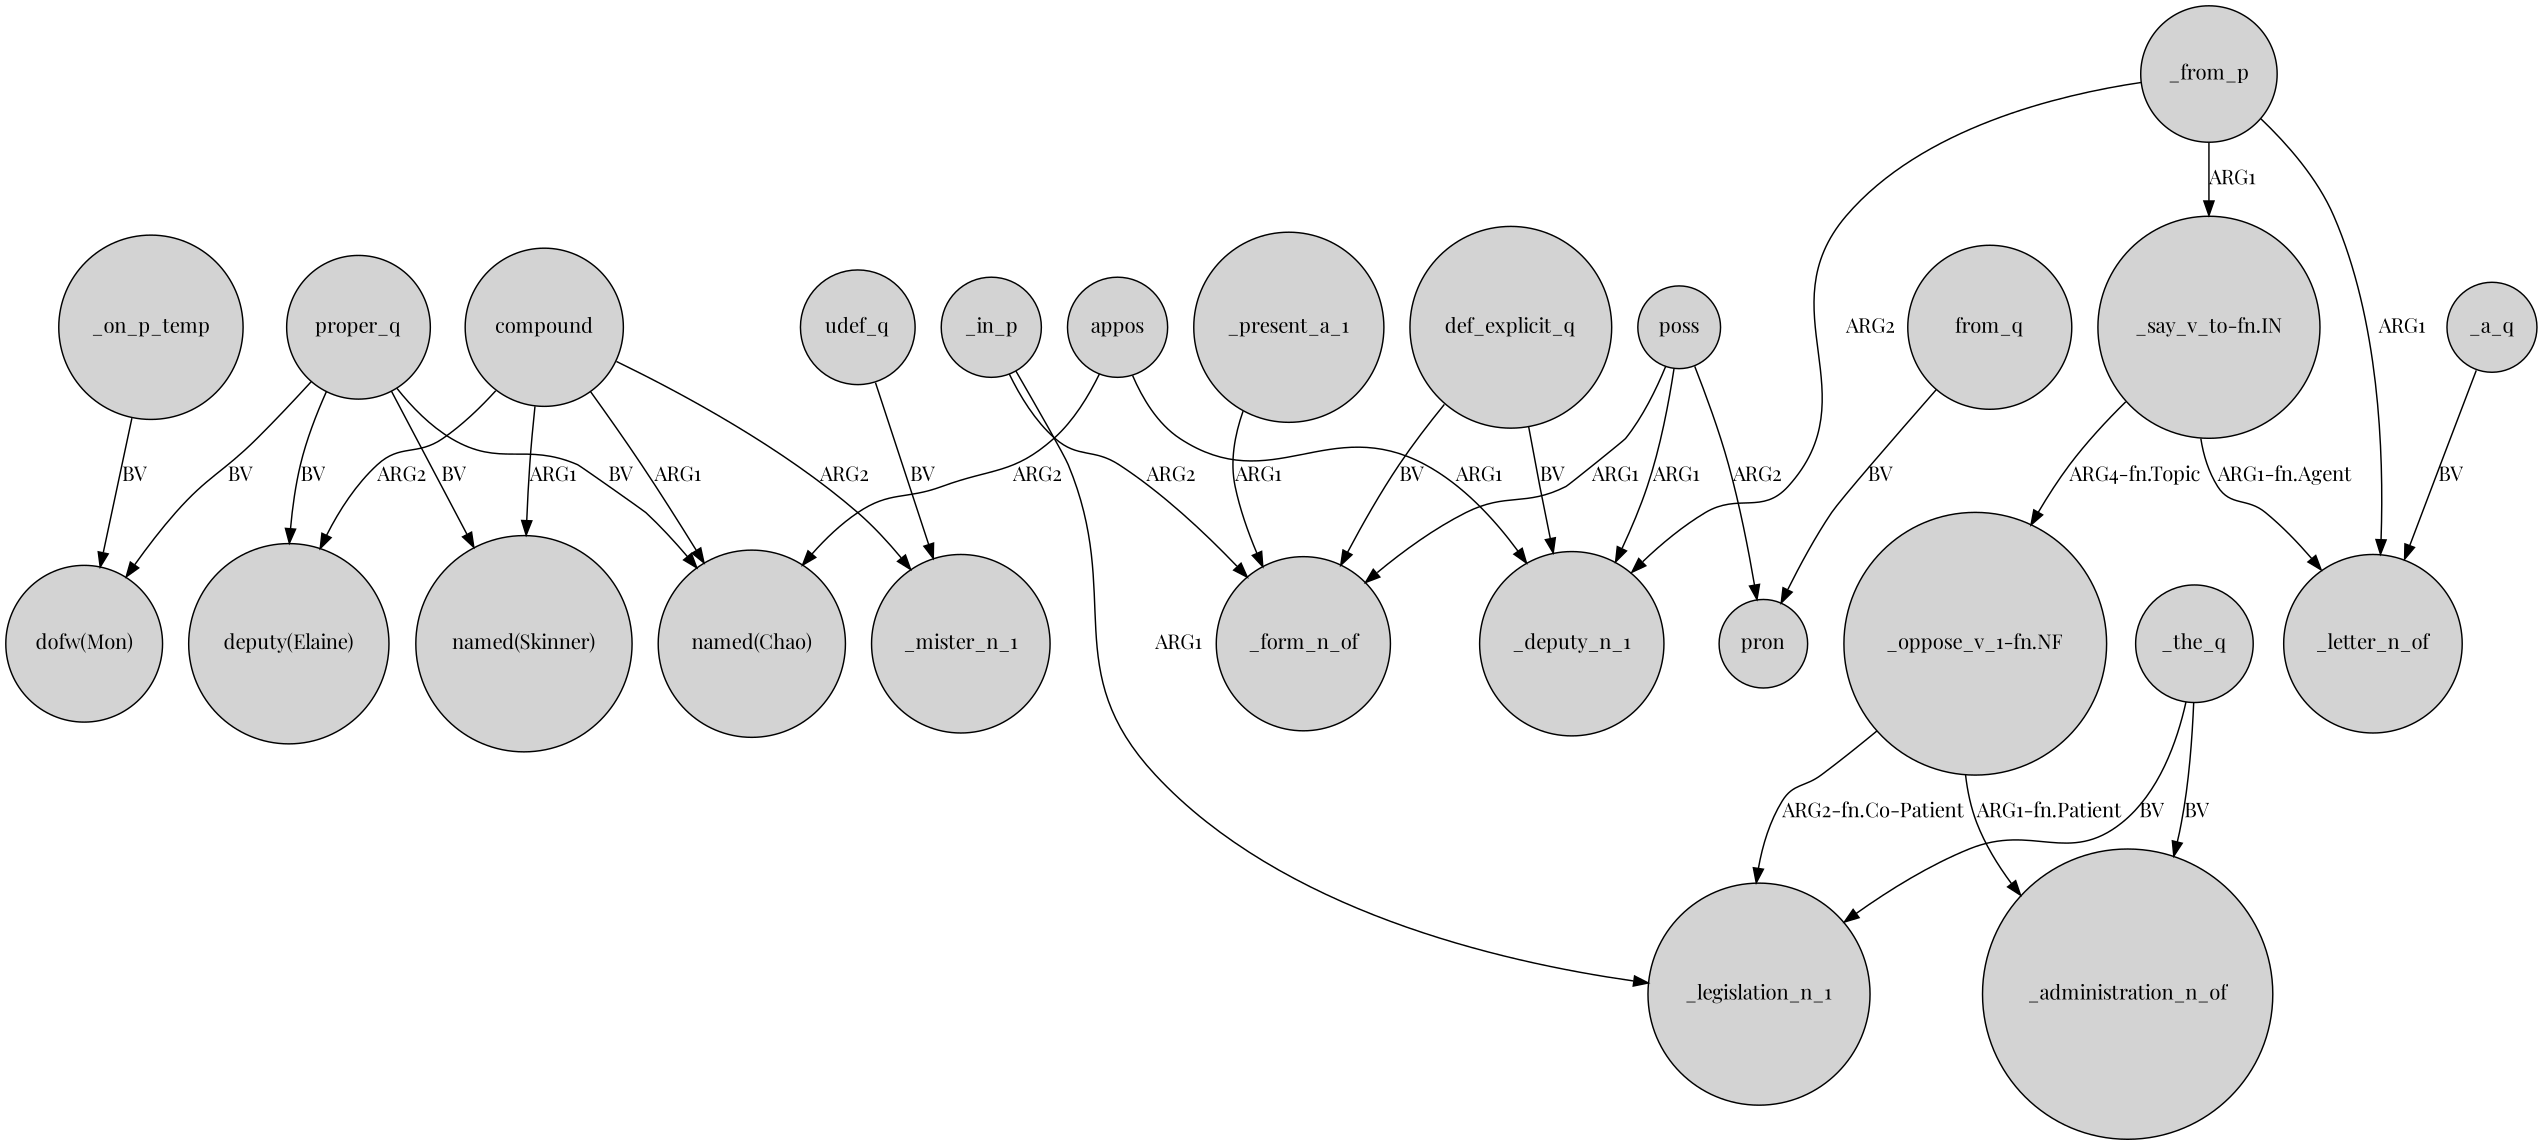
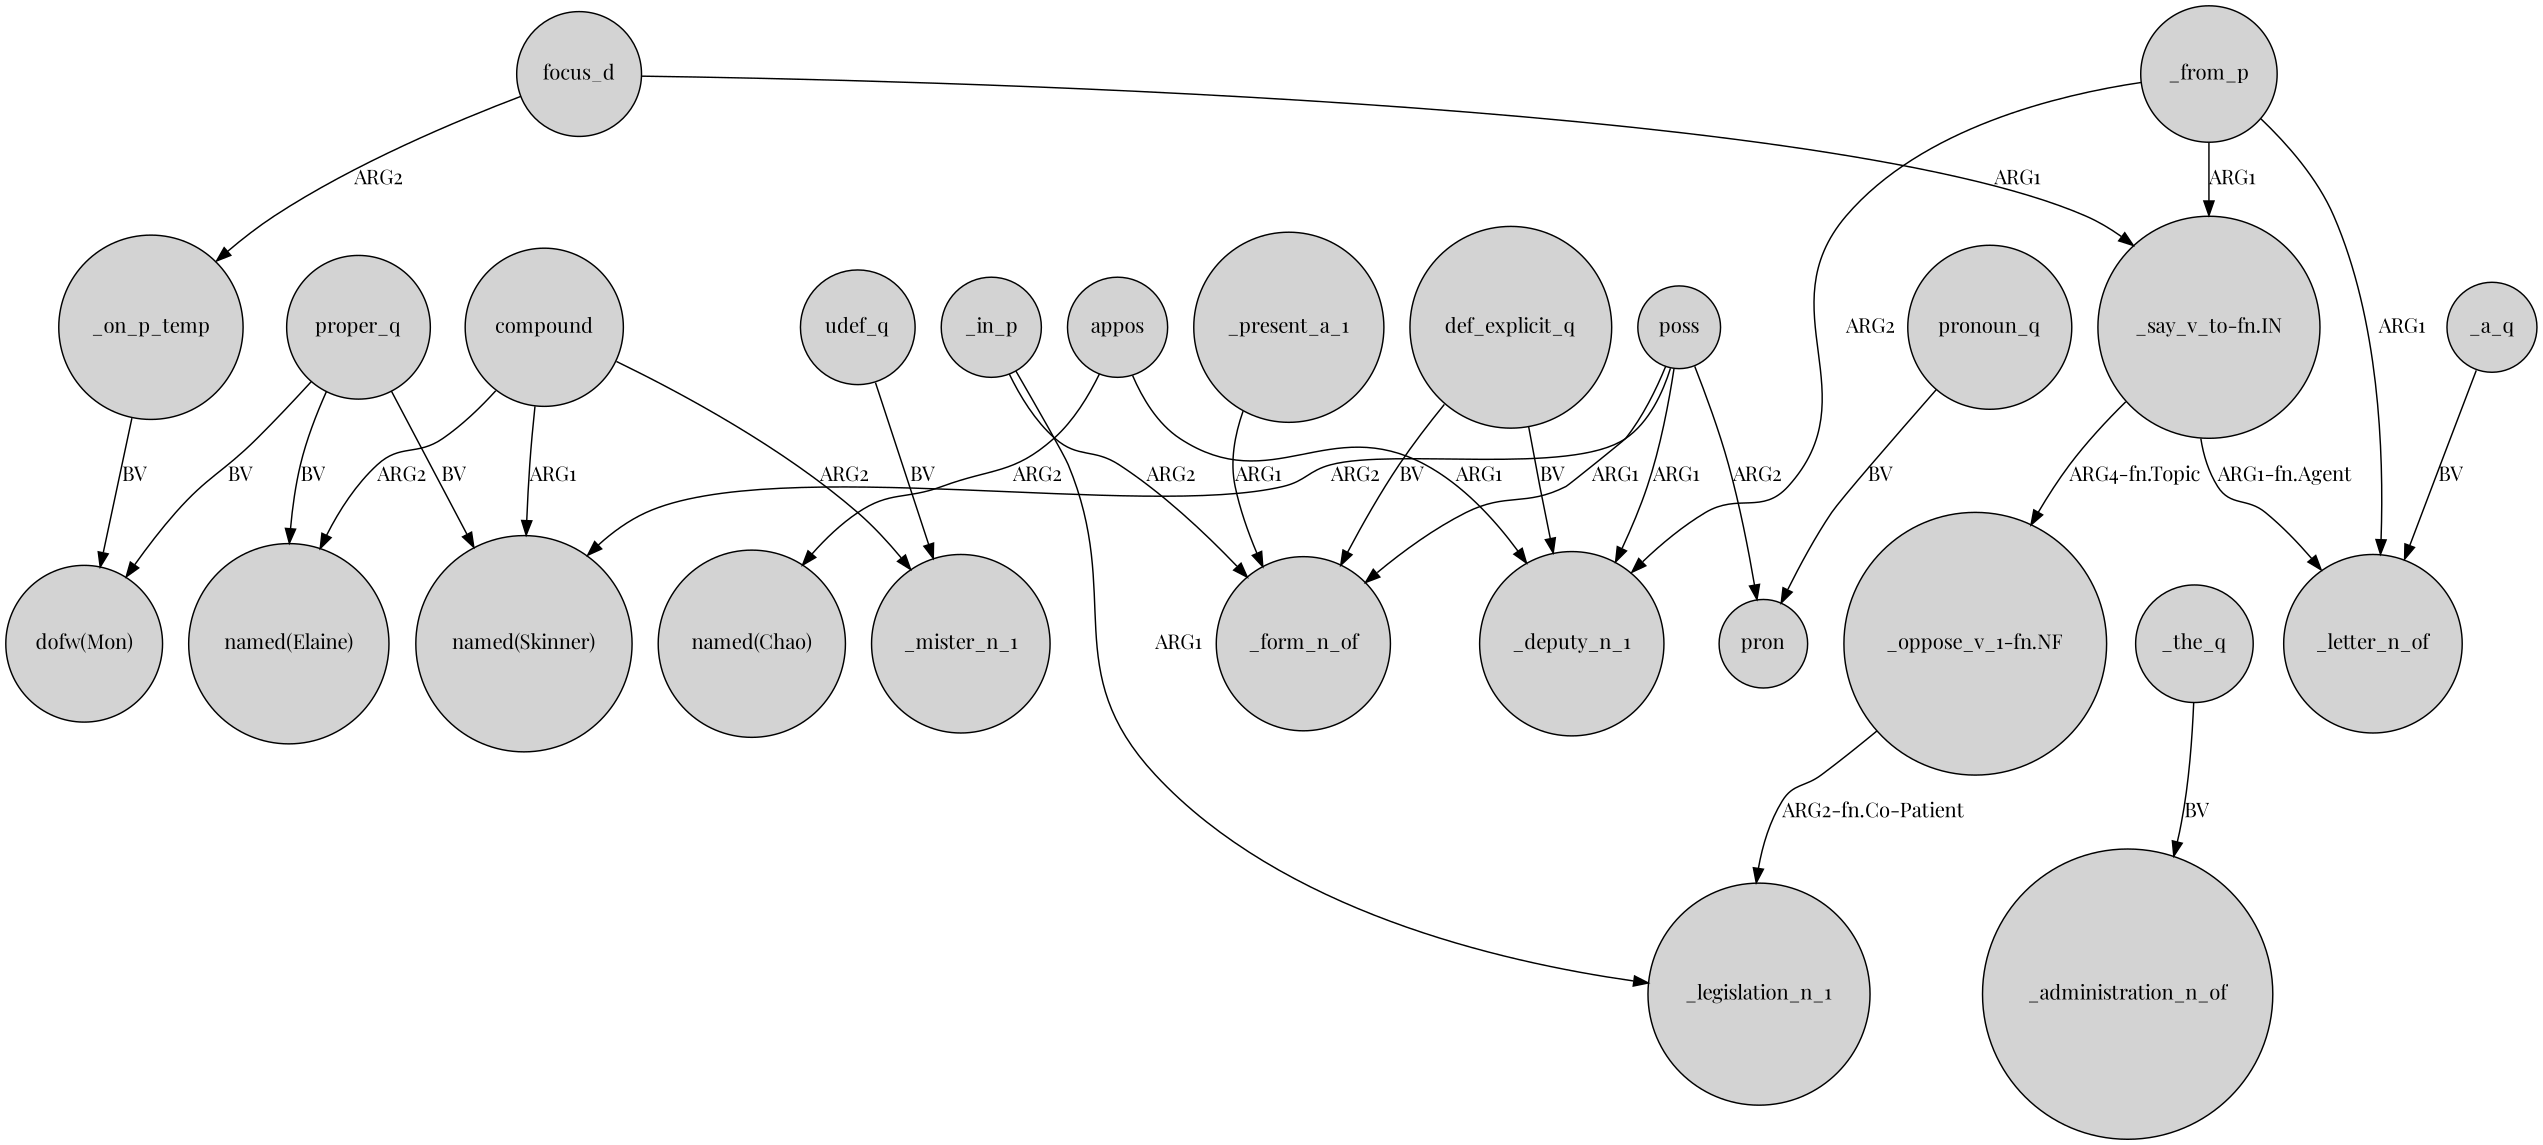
none -> (579, 74)
(1990, 327) -> (1990, 327)
(548, 456) -> none
(645, 470) -> none
none -> (1181, 495)
(289, 644) -> (289, 644)
(1981, 832) -> none
(2052, 842) -> none
